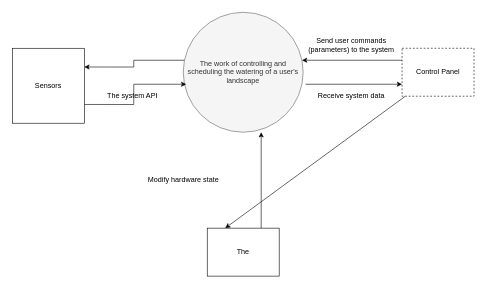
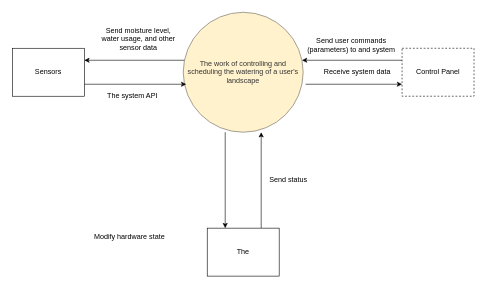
none -> (138, 39)
(352, 45) -> (352, 45)
(243, 72) -> (243, 72)
(48, 86) -> (48, 72)
(351, 96) -> (357, 72)
(317, 161) -> (225, 223)
(183, 180) -> (129, 237)
none -> (288, 180)
